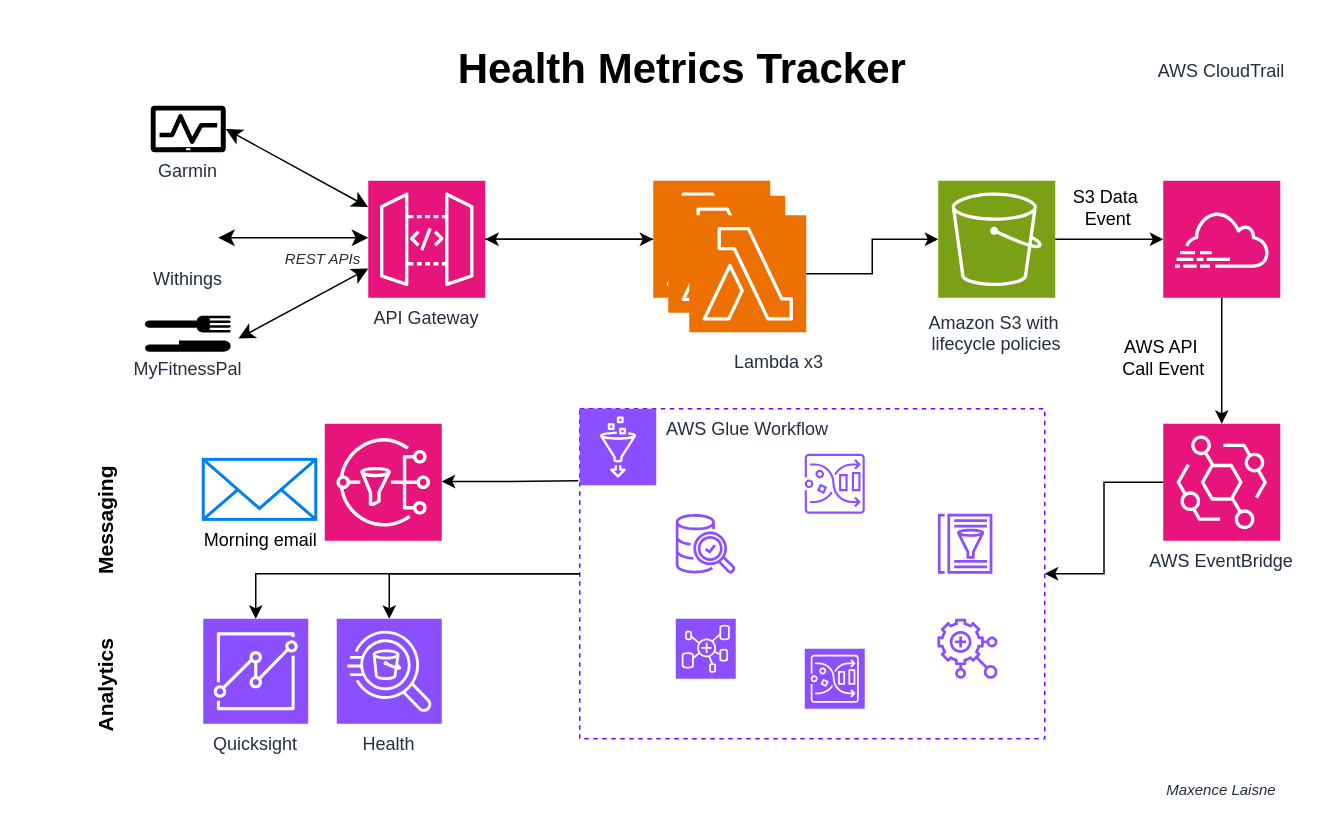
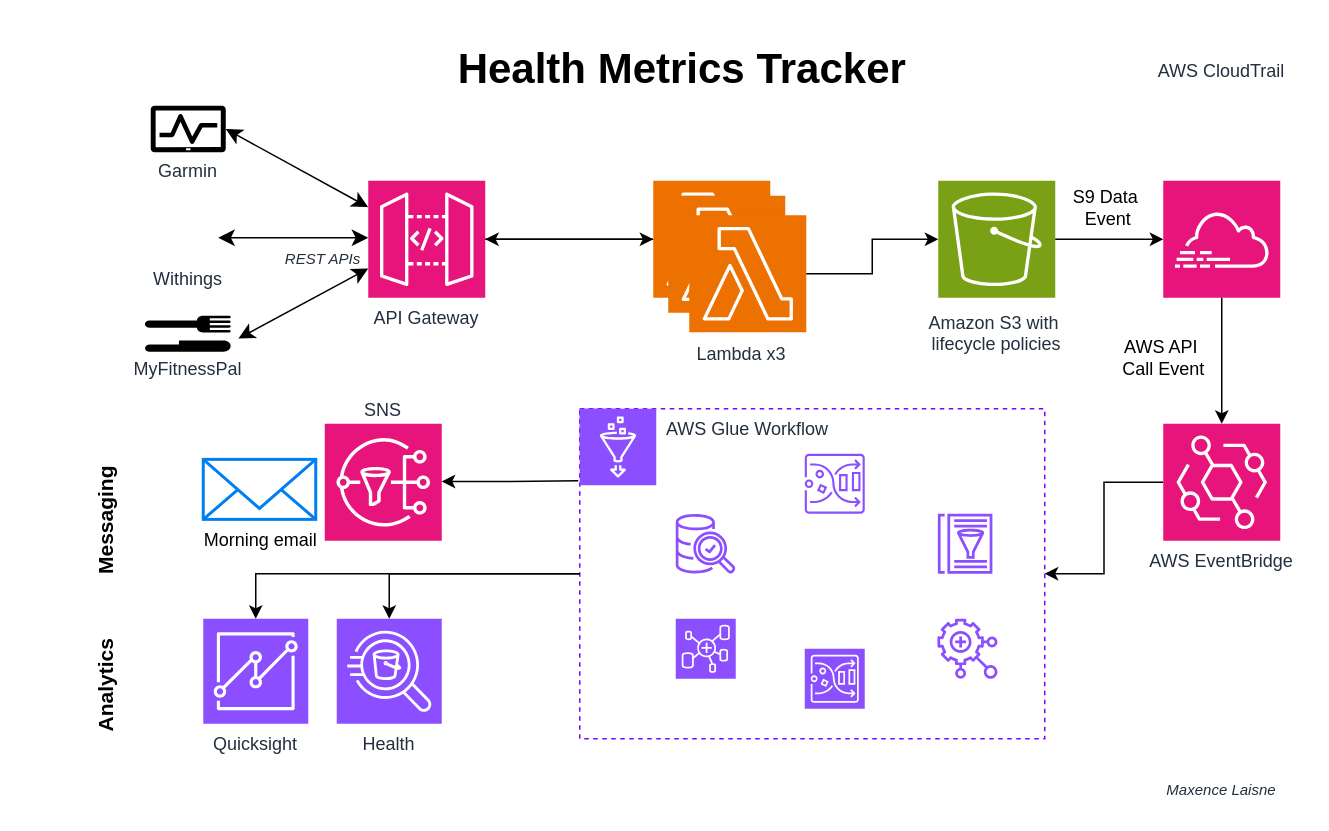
(1109, 208) -> (1109, 208)
(779, 356) -> (742, 349)
none -> (383, 404)
